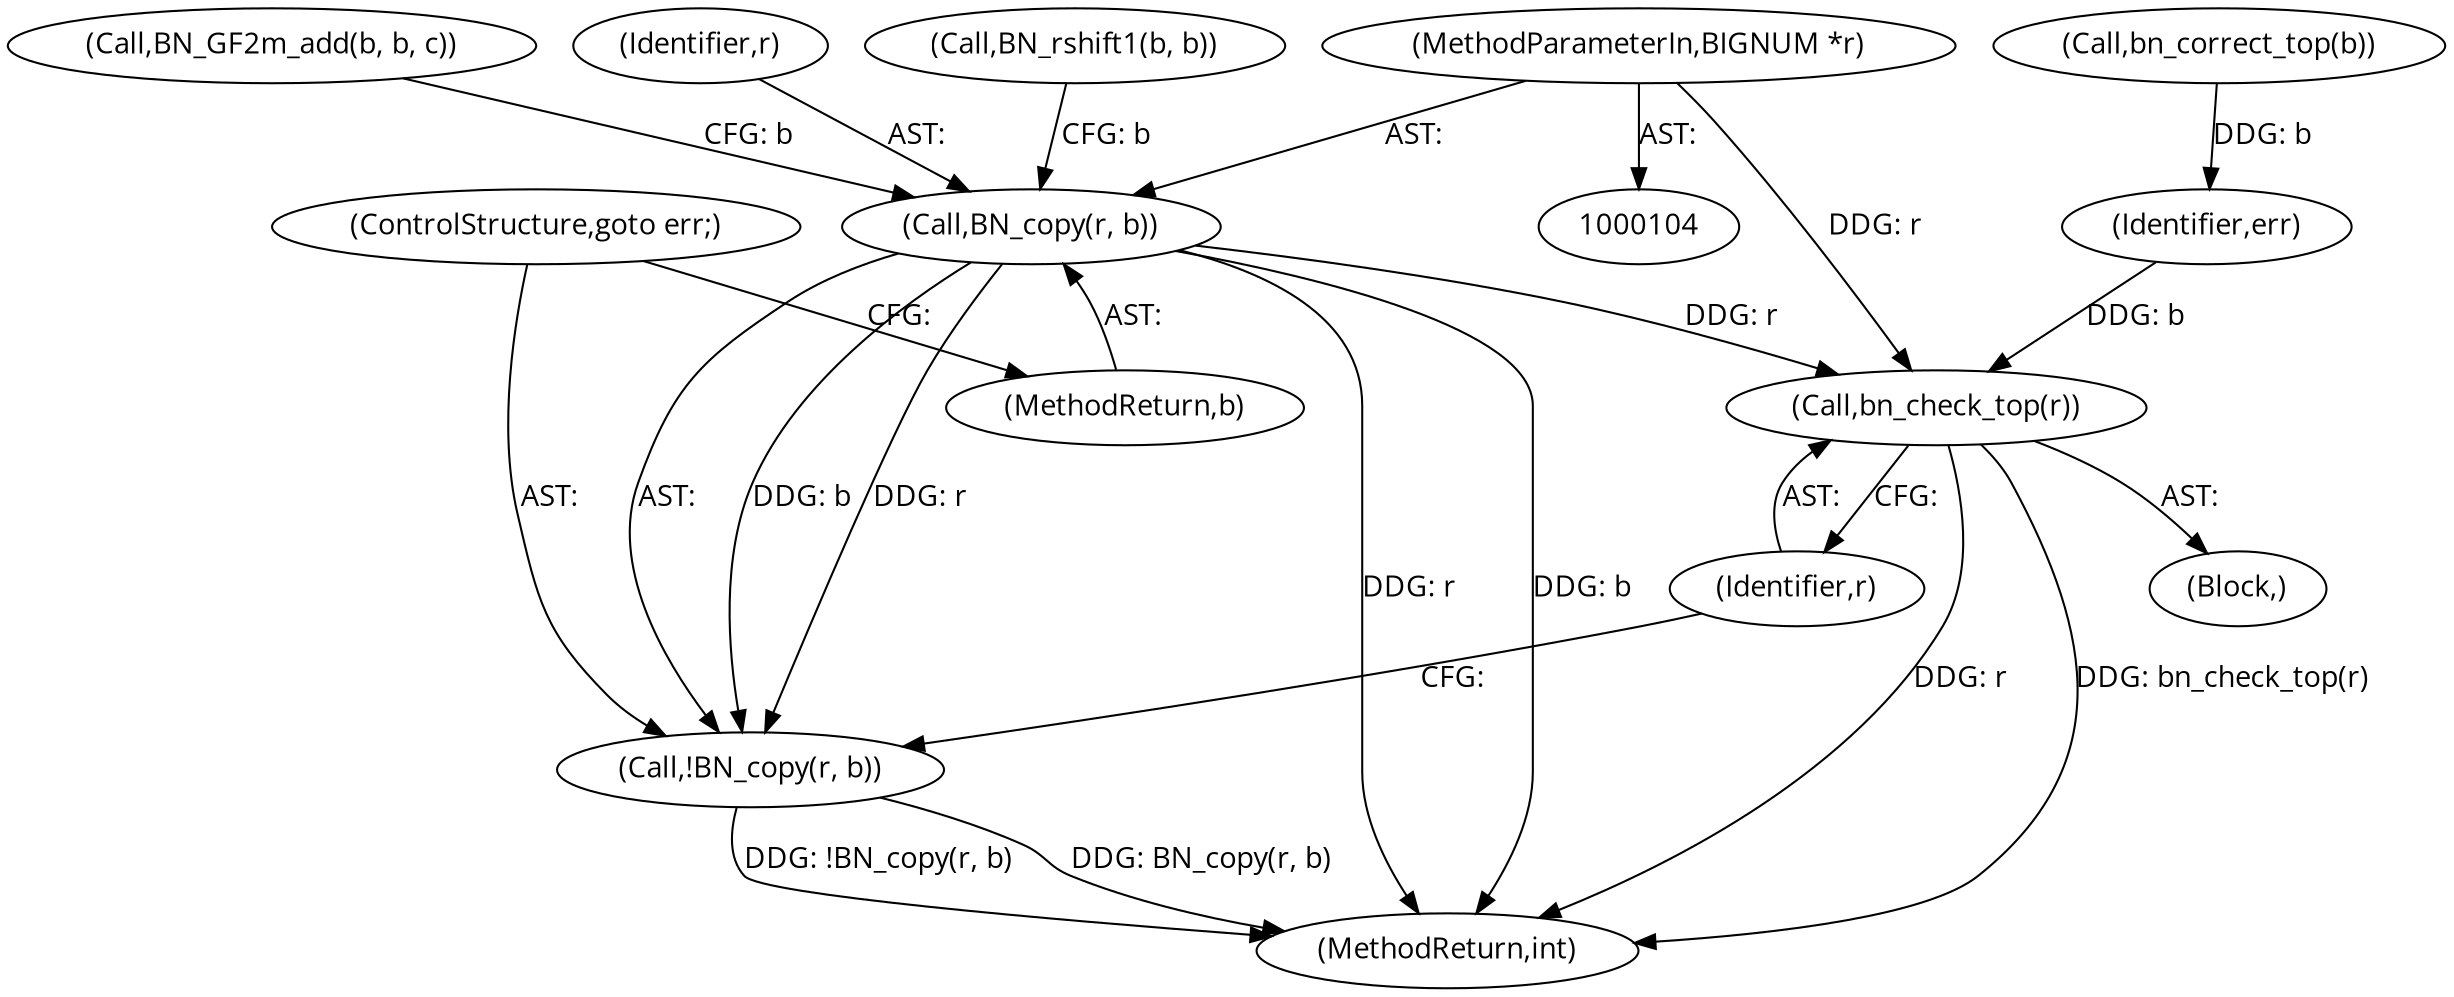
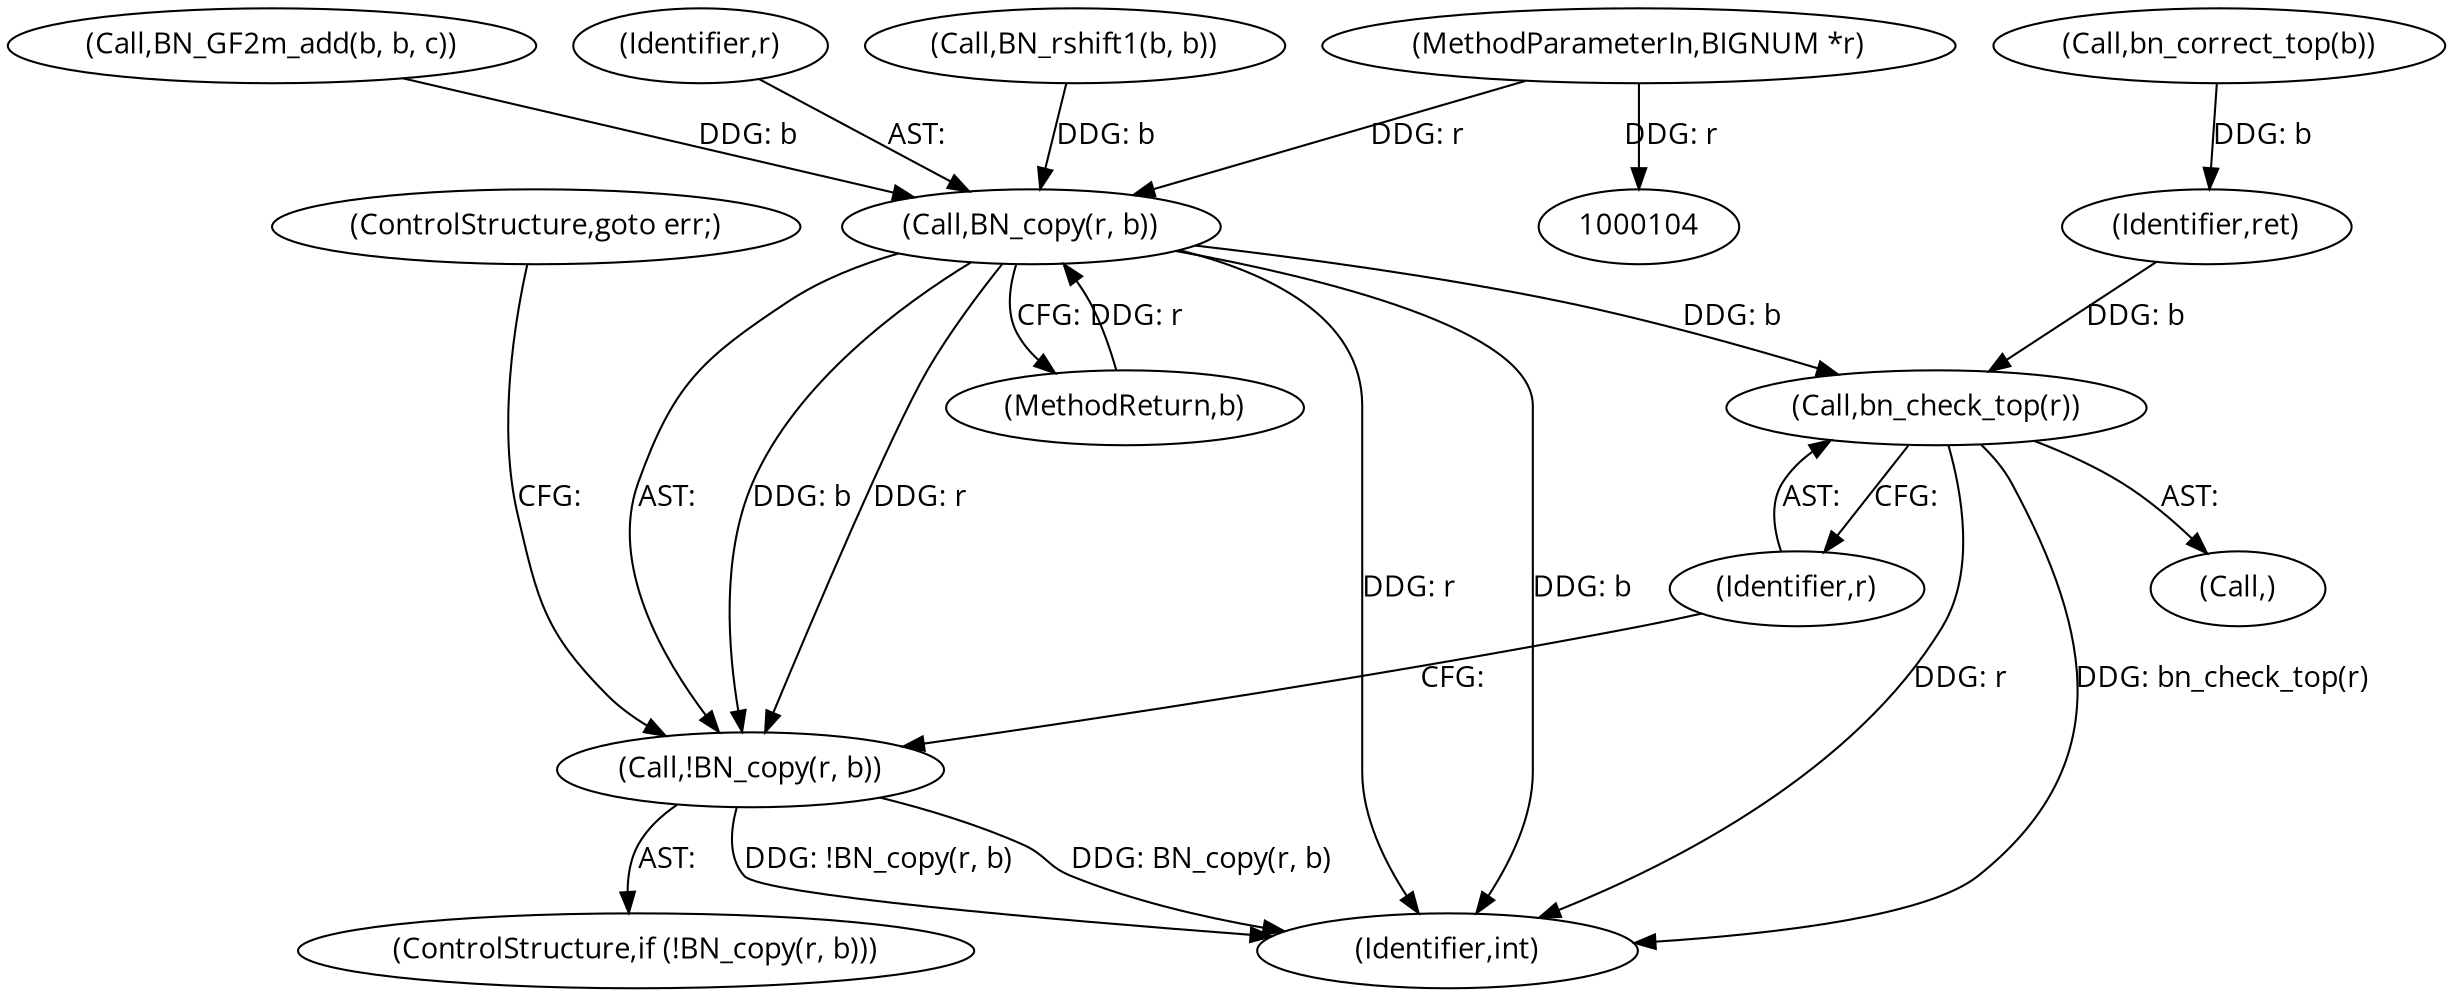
(748, 136) -> (748, 136)
(1106, 136) -> (1106, 136)
(1418, 136) -> (1418, 136)
(1672, 136) -> (1672, 136)
(1793, 214) -> none
(2207, 227) -> (2207, 227)
(825, 316) -> (1011, 316)
(1138, 317) -> (1138, 317)
(1733, 317) -> (1733, 317)
(554, 498) -> (554, 498)
(2238, 589) -> (2238, 589)
none -> (636, 951)
(1448, 951) -> (1448, 951)
